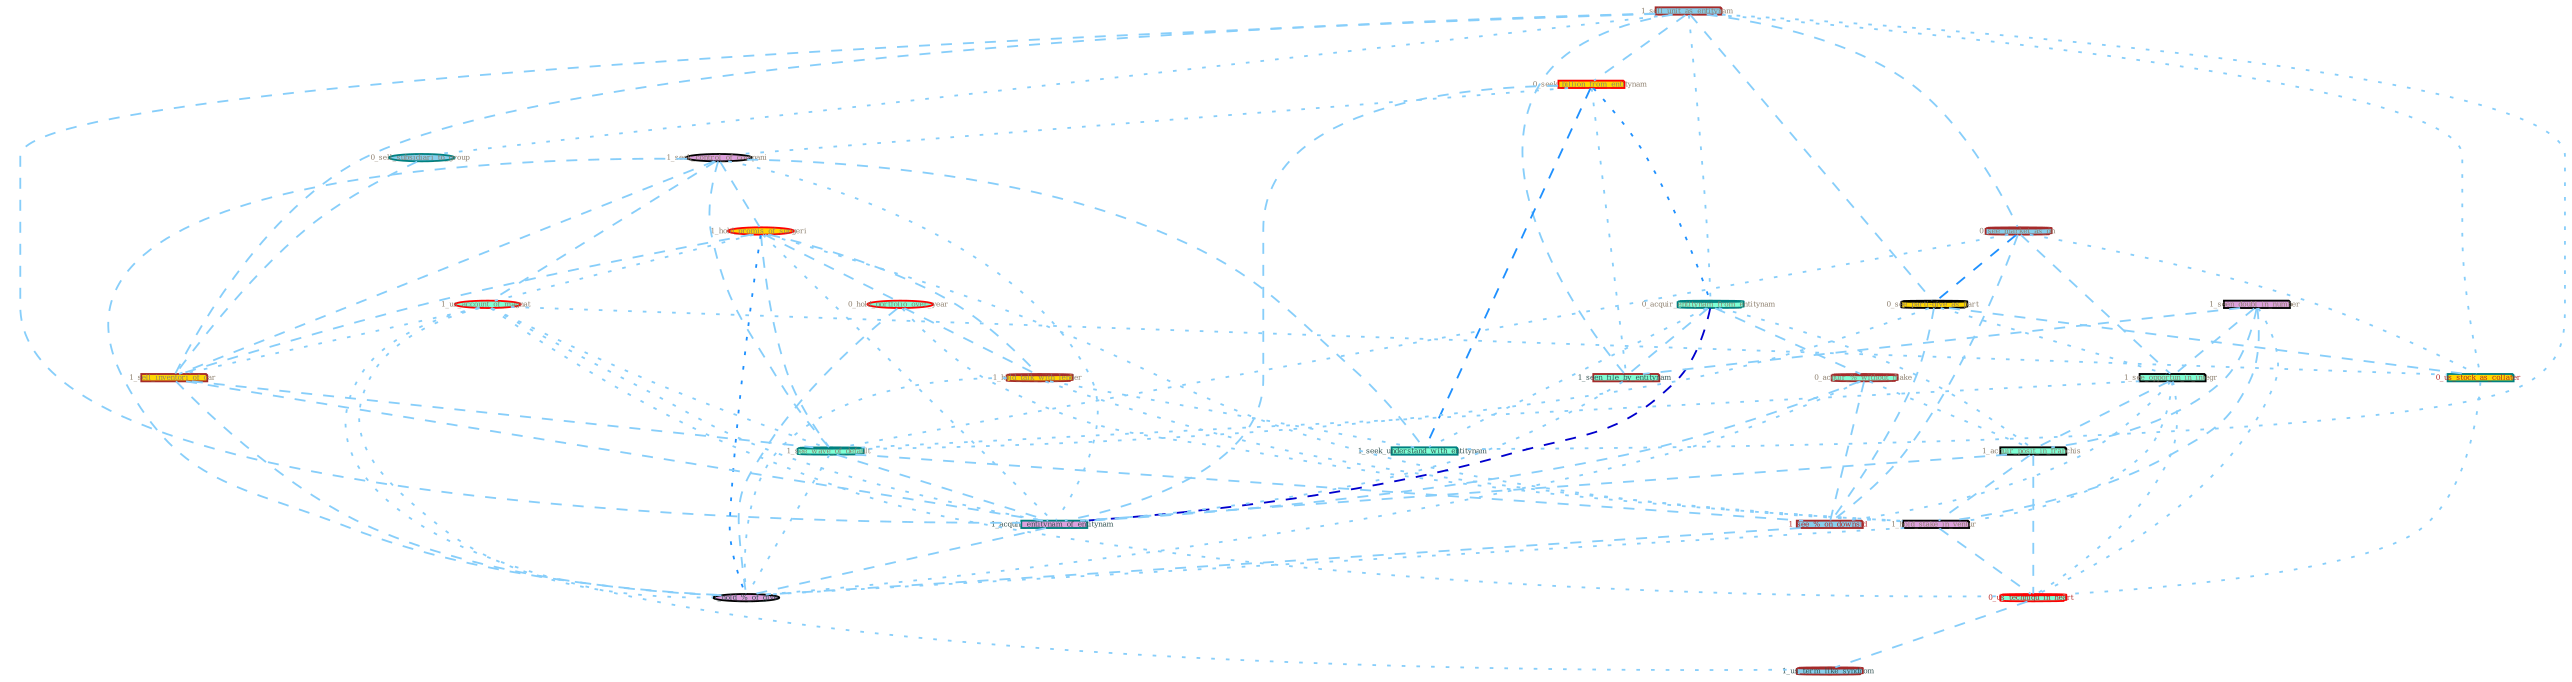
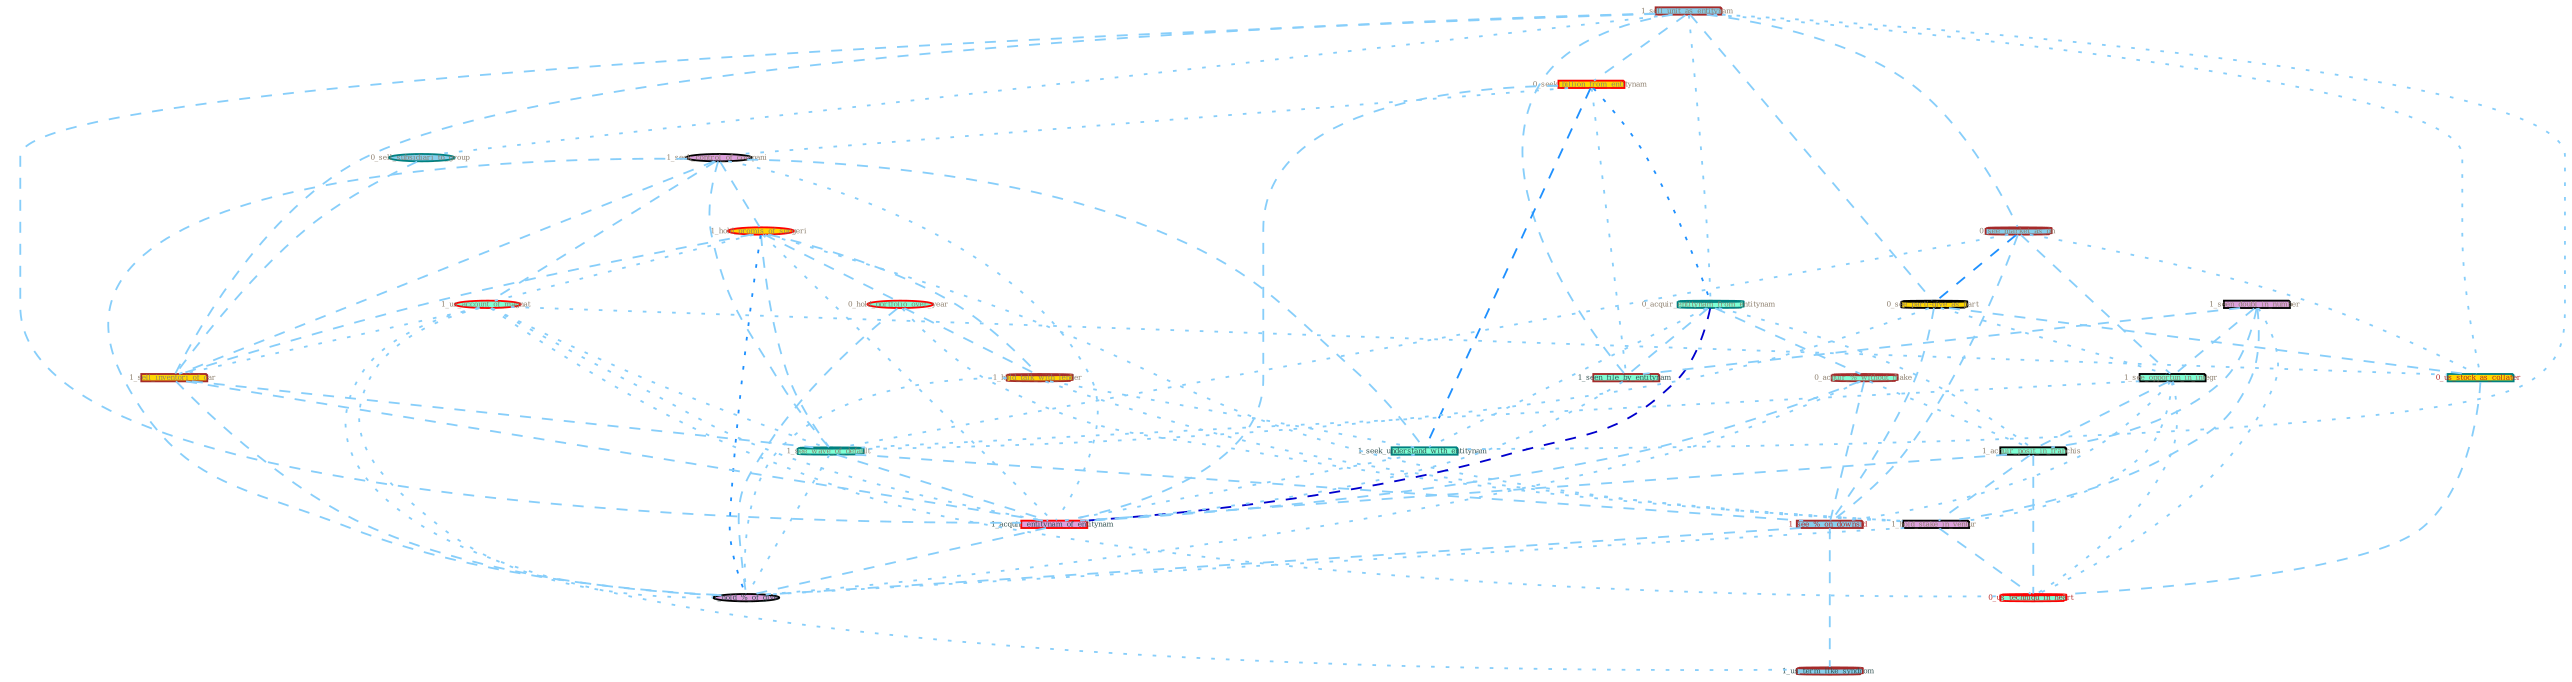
none -> (1213, 493)
(1054, 524) -> (1054, 524)
(2326, 563) -> (2326, 563)
(1931, 634) -> (1830, 608)
